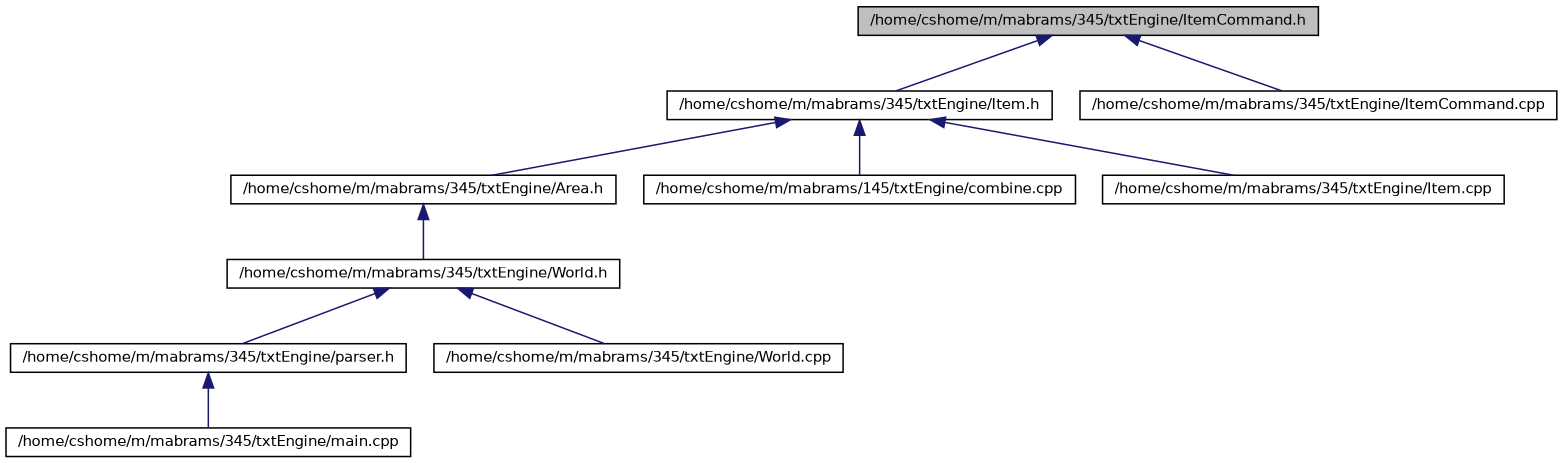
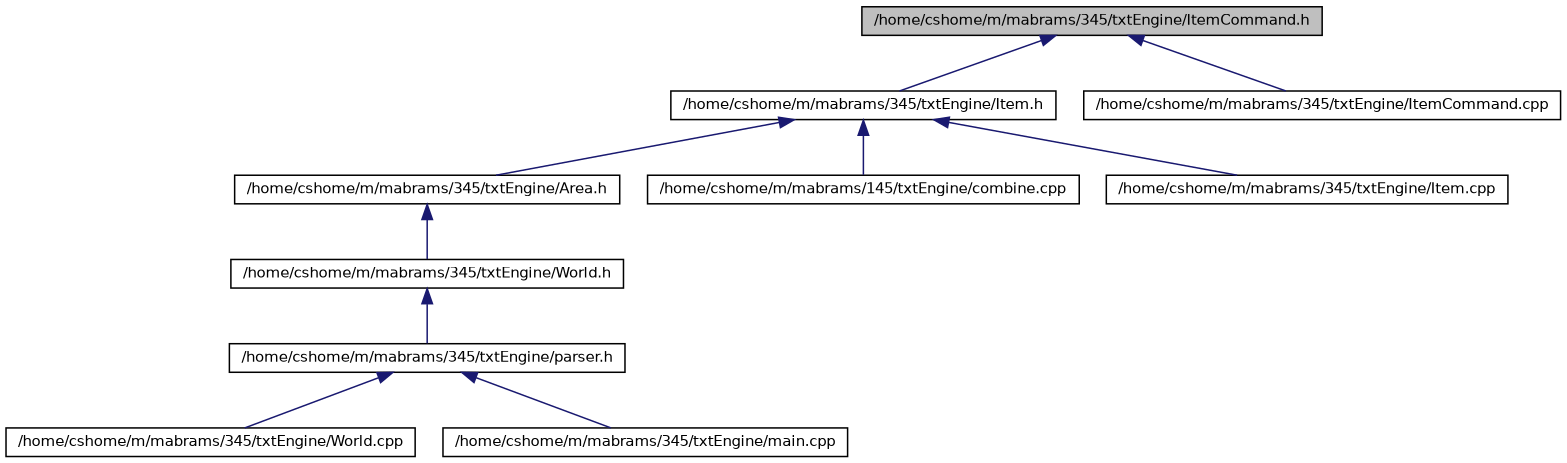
(538, 319) -> (312, 403)
